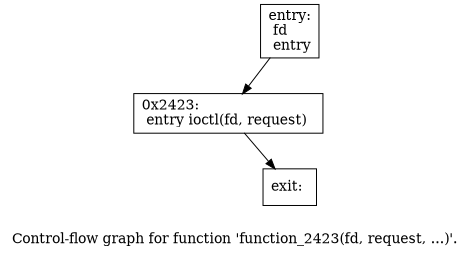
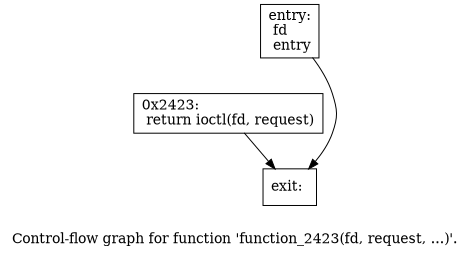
(259, 72) -> (336, 109)
(224, 120) -> (228, 120)
